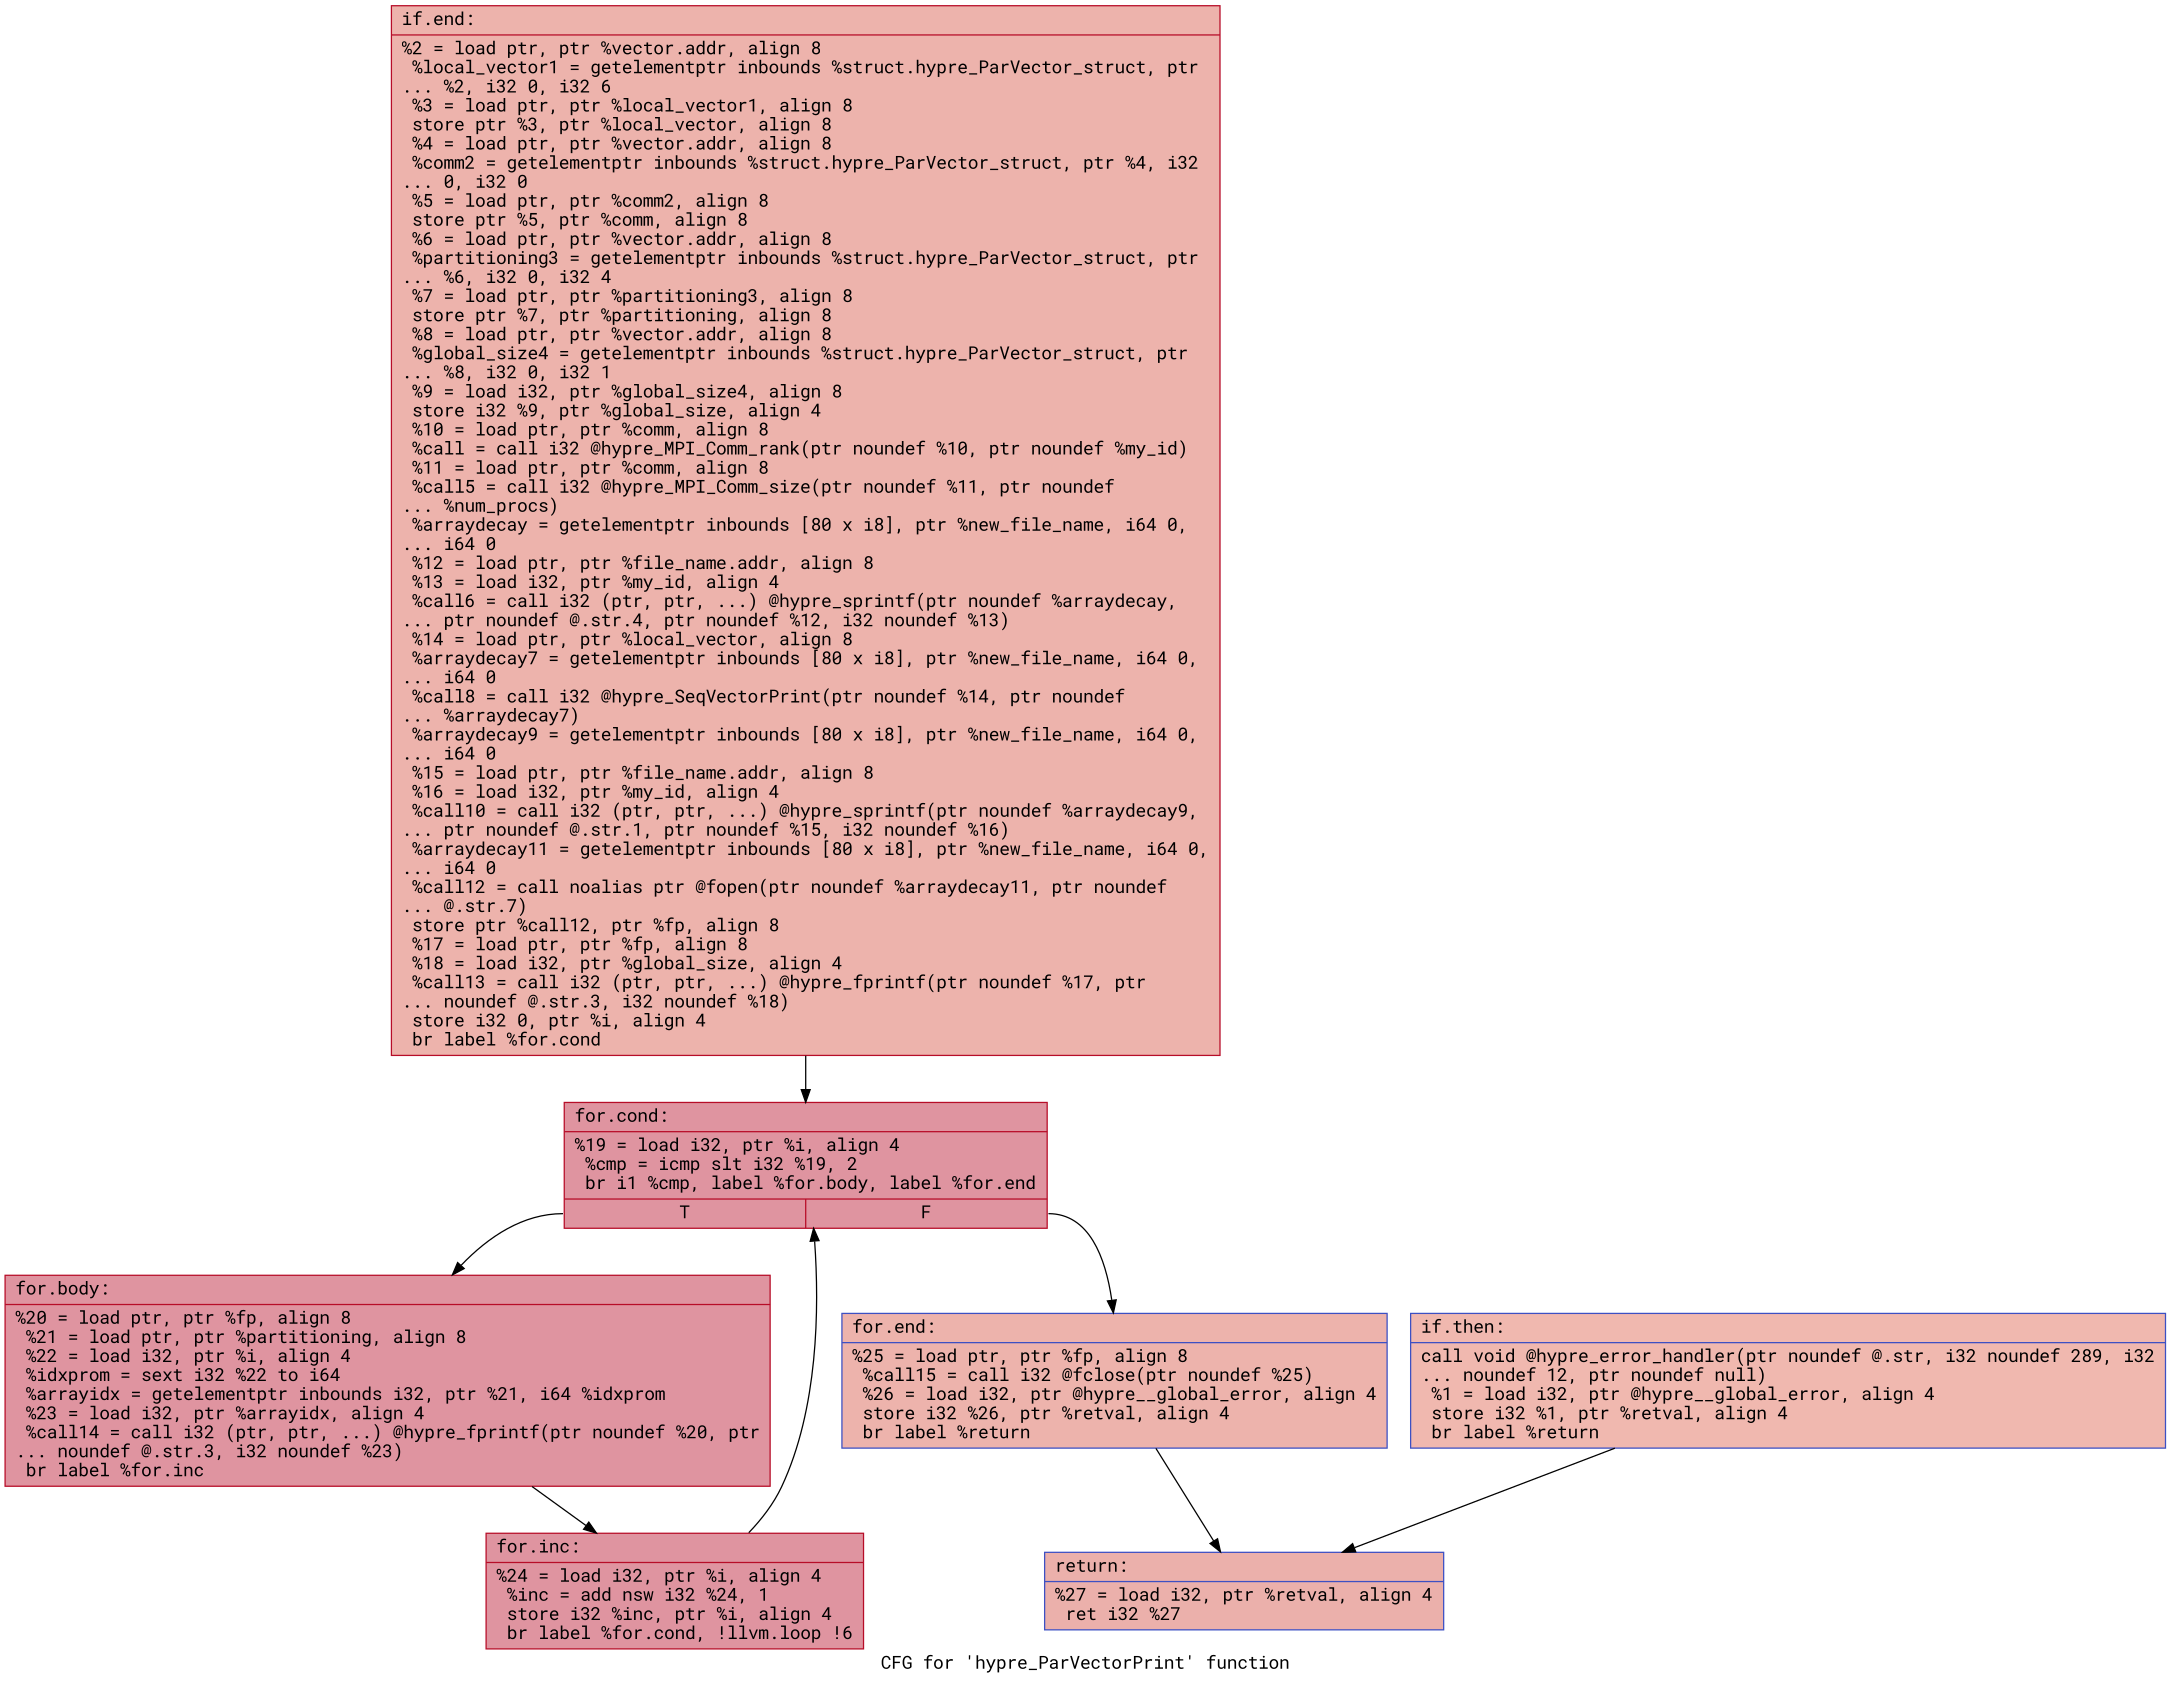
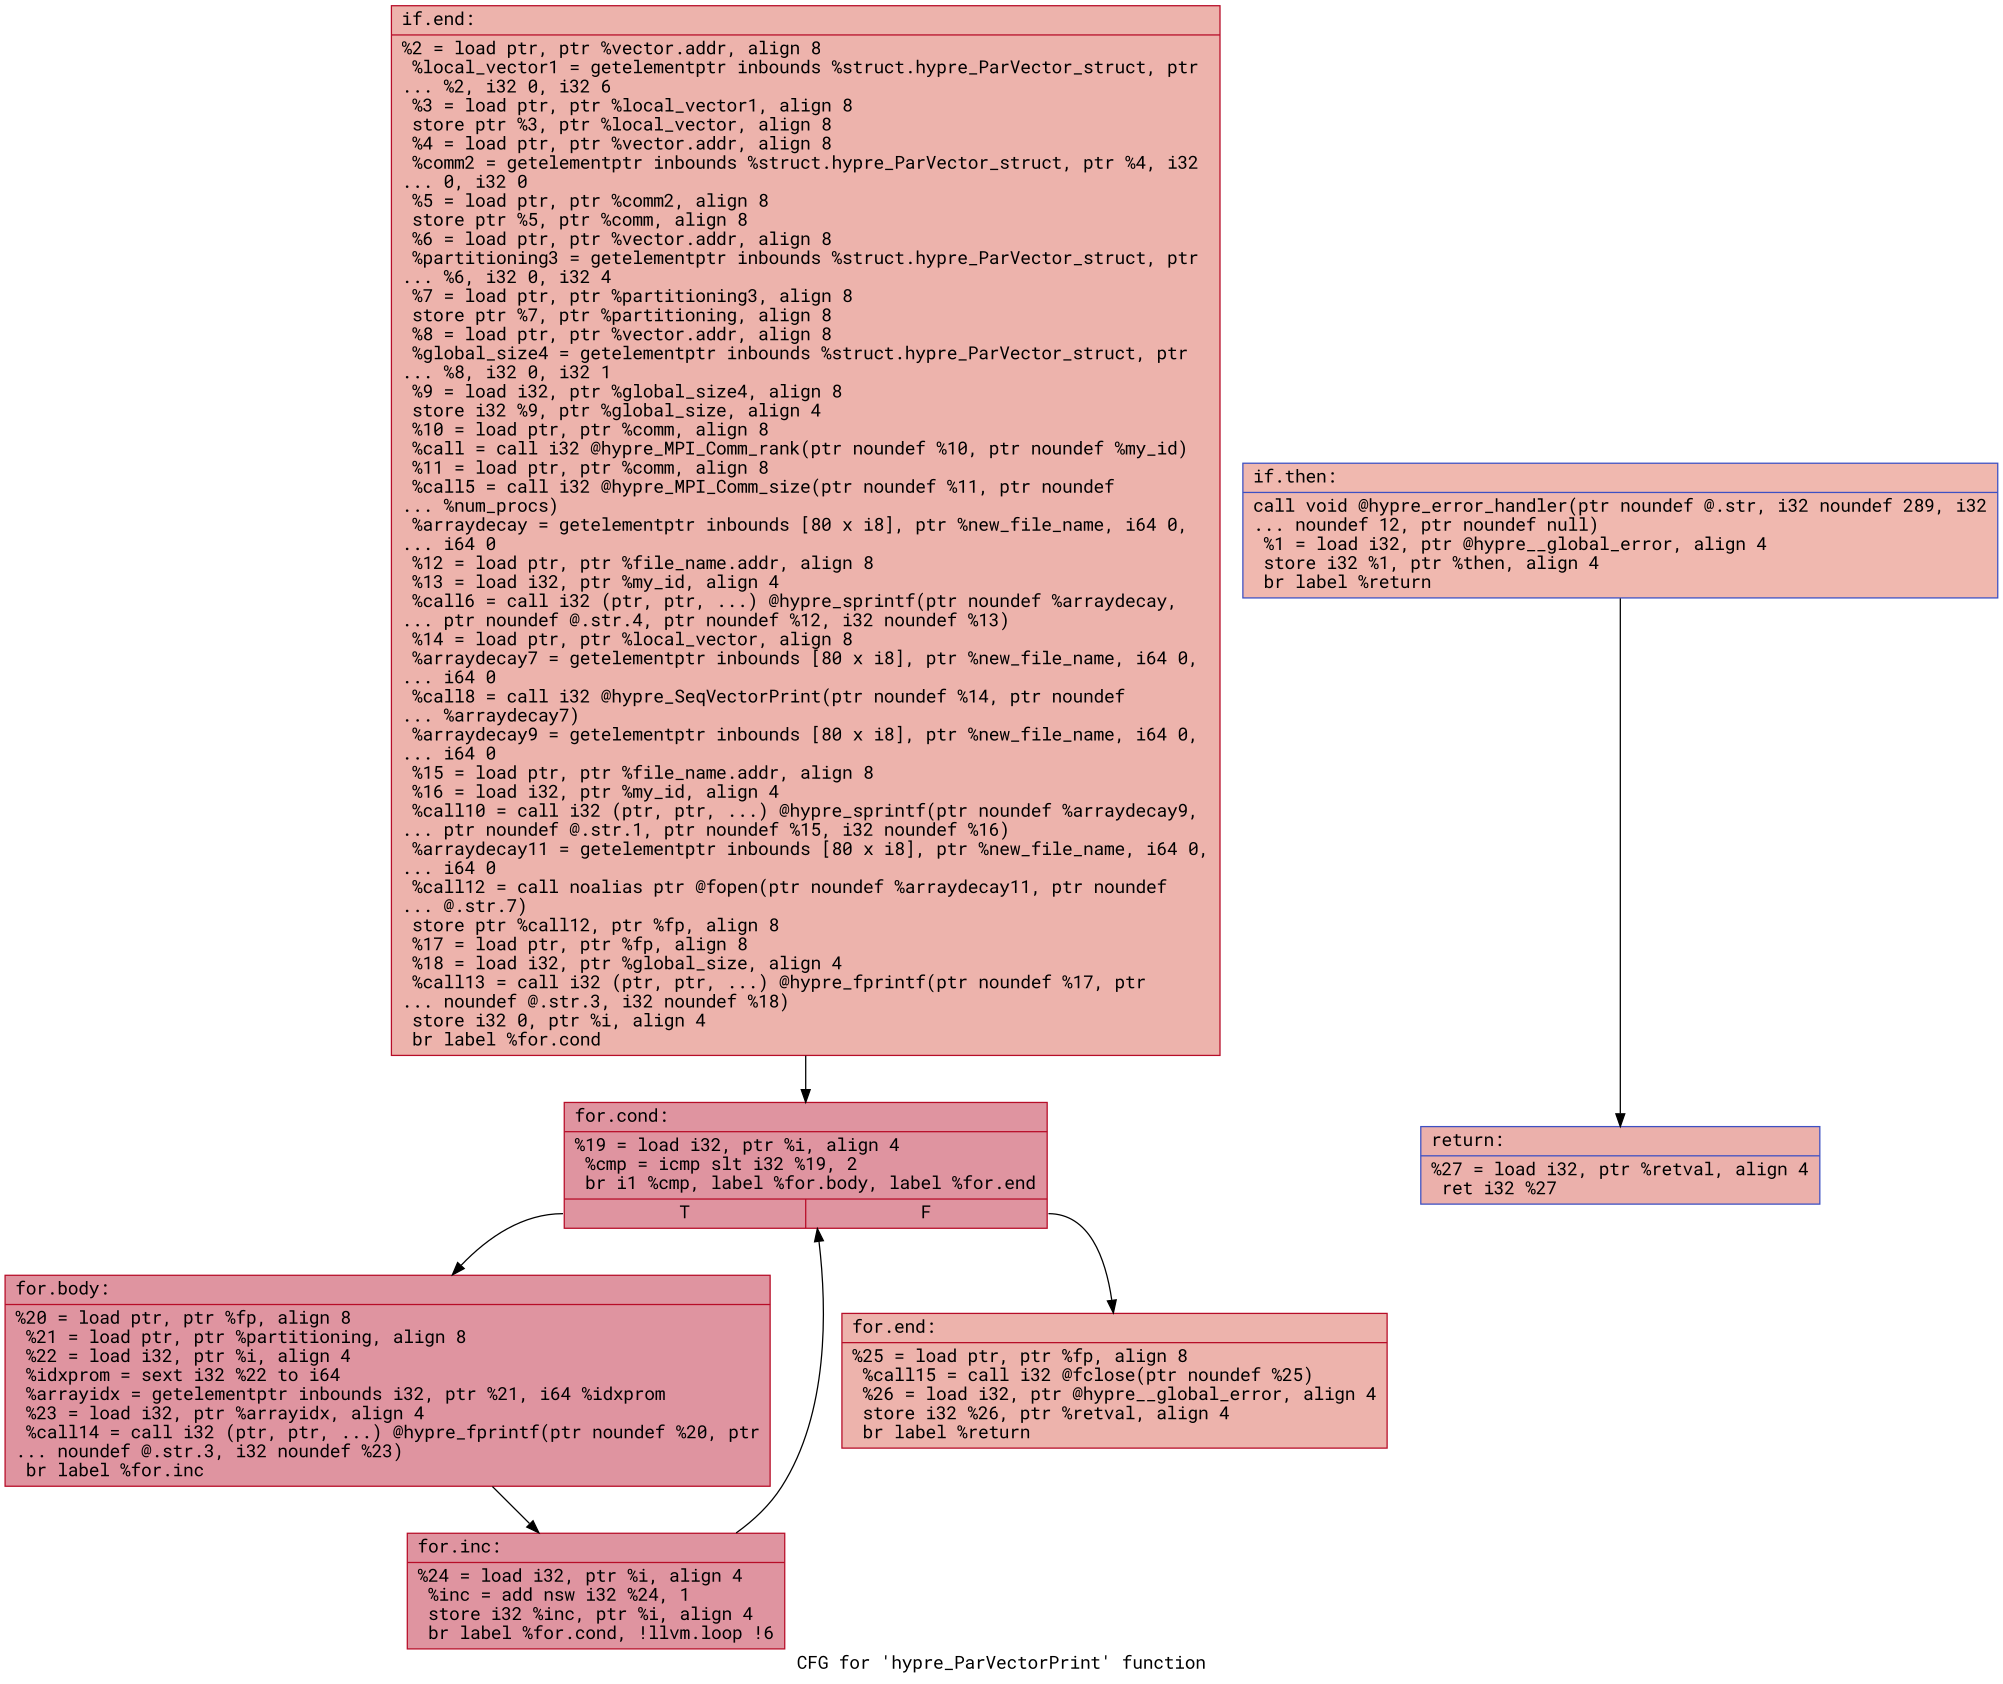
(1115, 1381) -> (1115, 1381)
(1604, 1414) -> (1427, 564)
(1185, 1495) -> none
